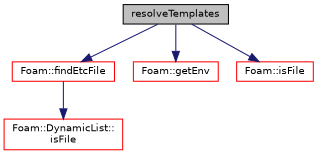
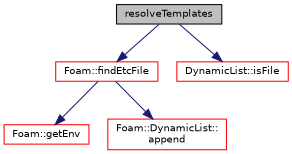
(176, 38) -> (80, 99)
(275, 72) -> (233, 72)
(63, 134) -> (167, 134)
